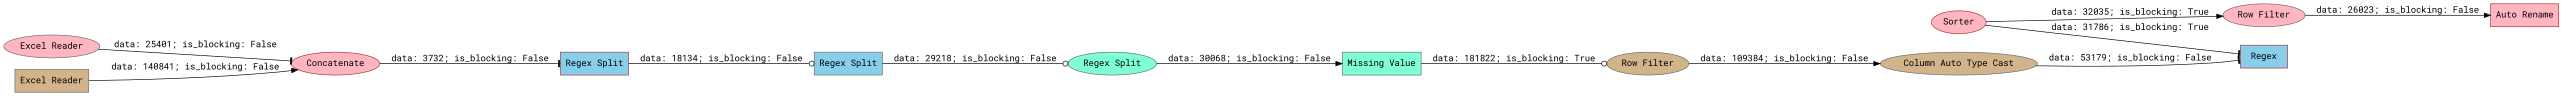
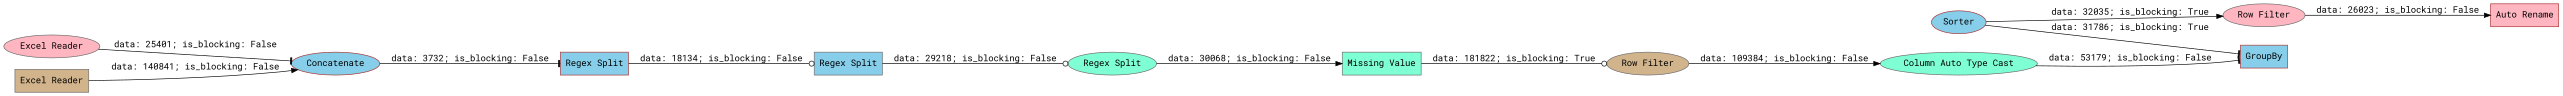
(1959, 22) -> (1959, 22)
(2264, 57) -> (2264, 57)
(336, 64) -> (336, 64)
(1959, 64) -> (1959, 64)
